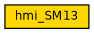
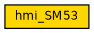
(47, 17) -> (47, 17)
